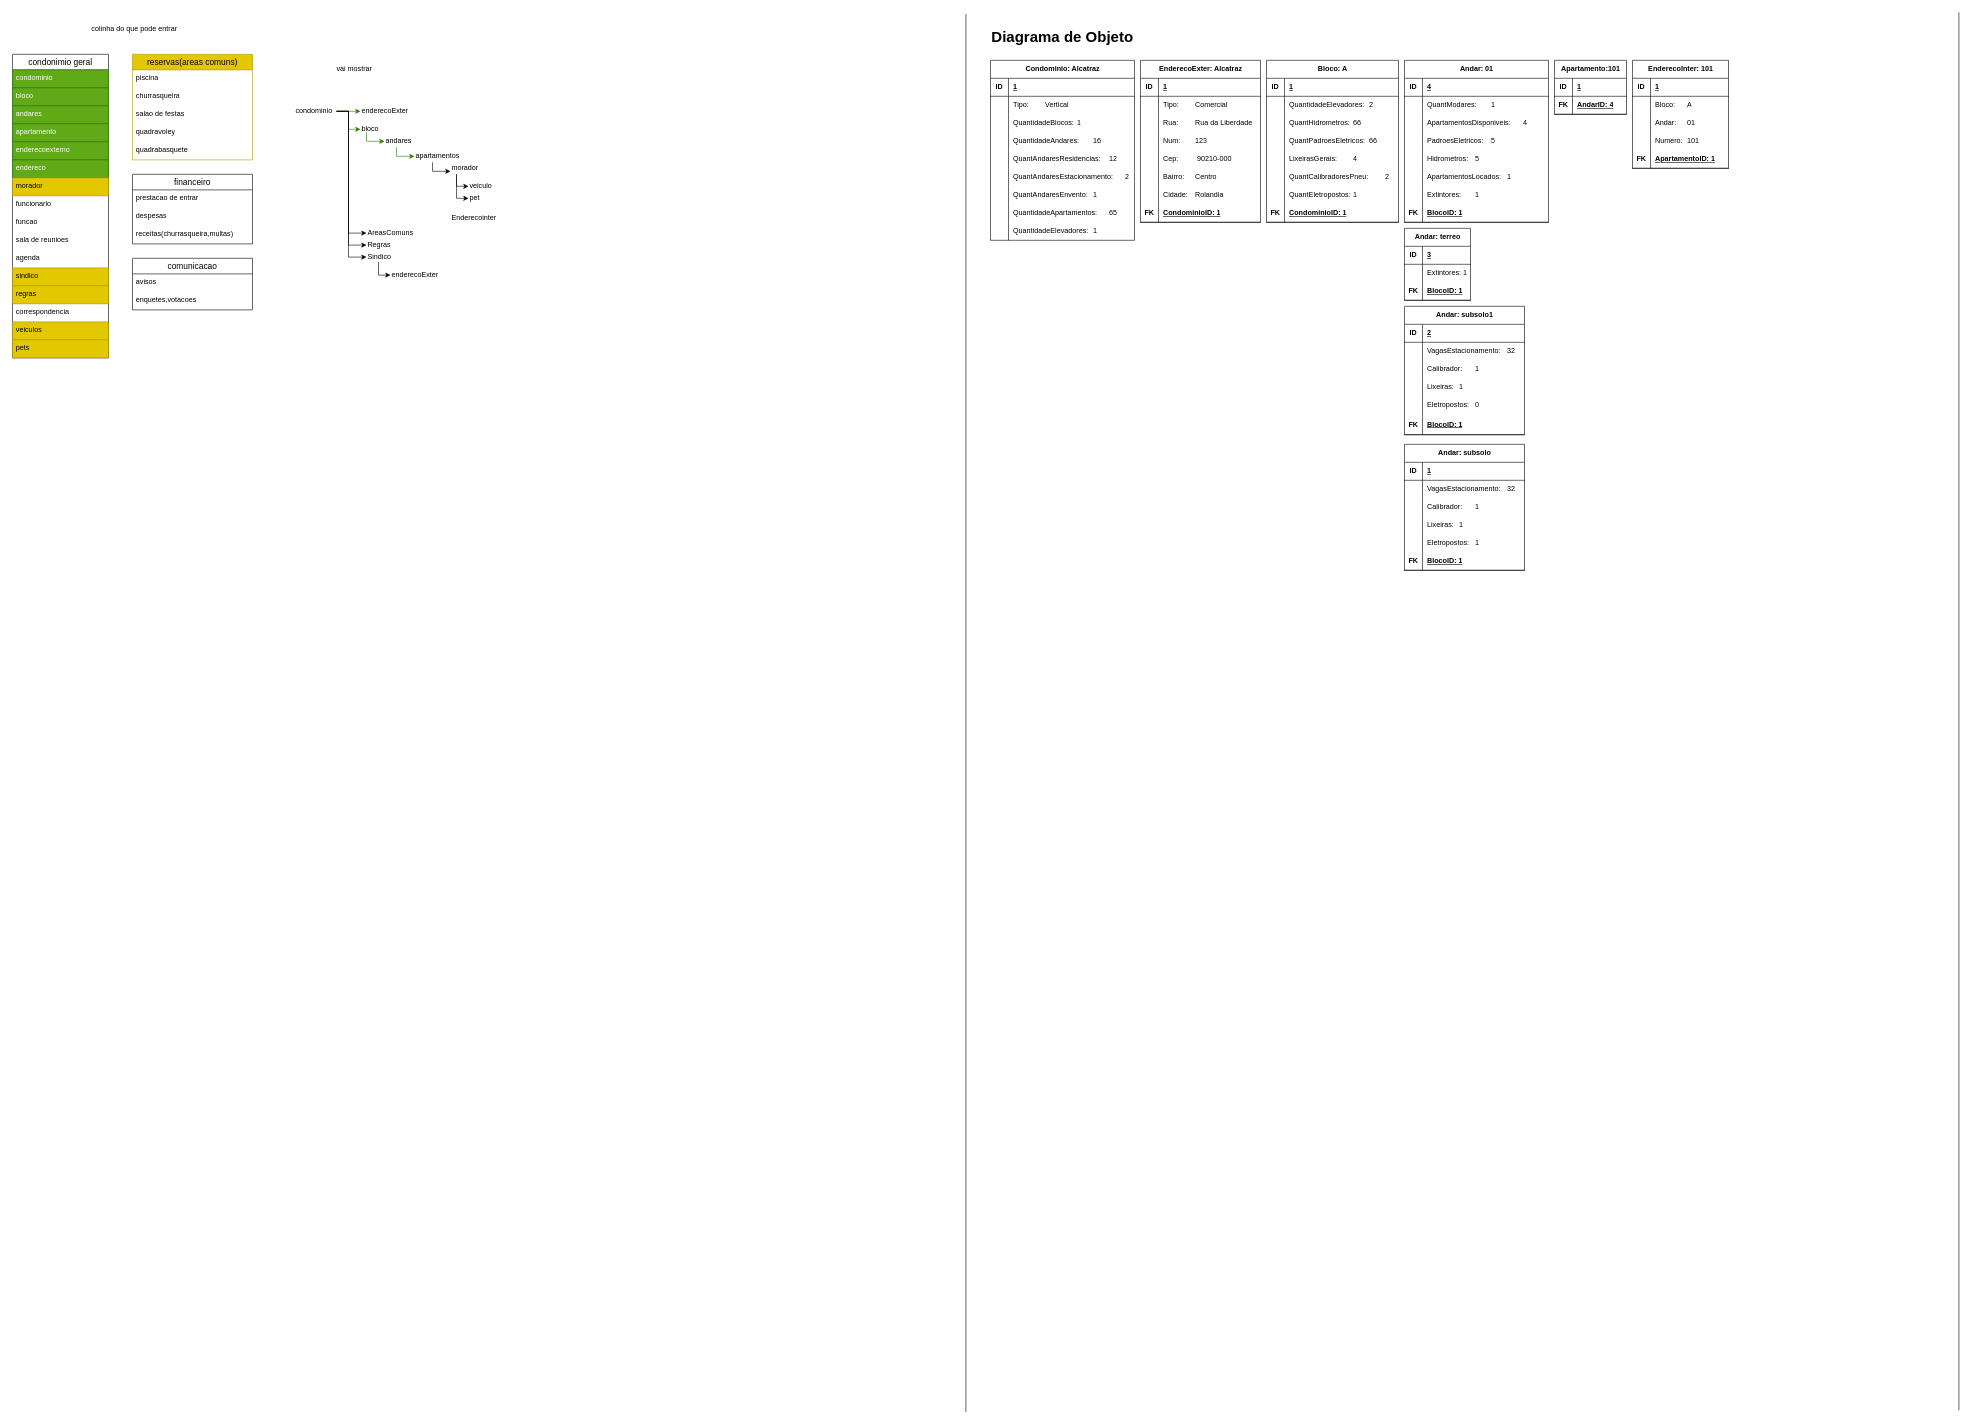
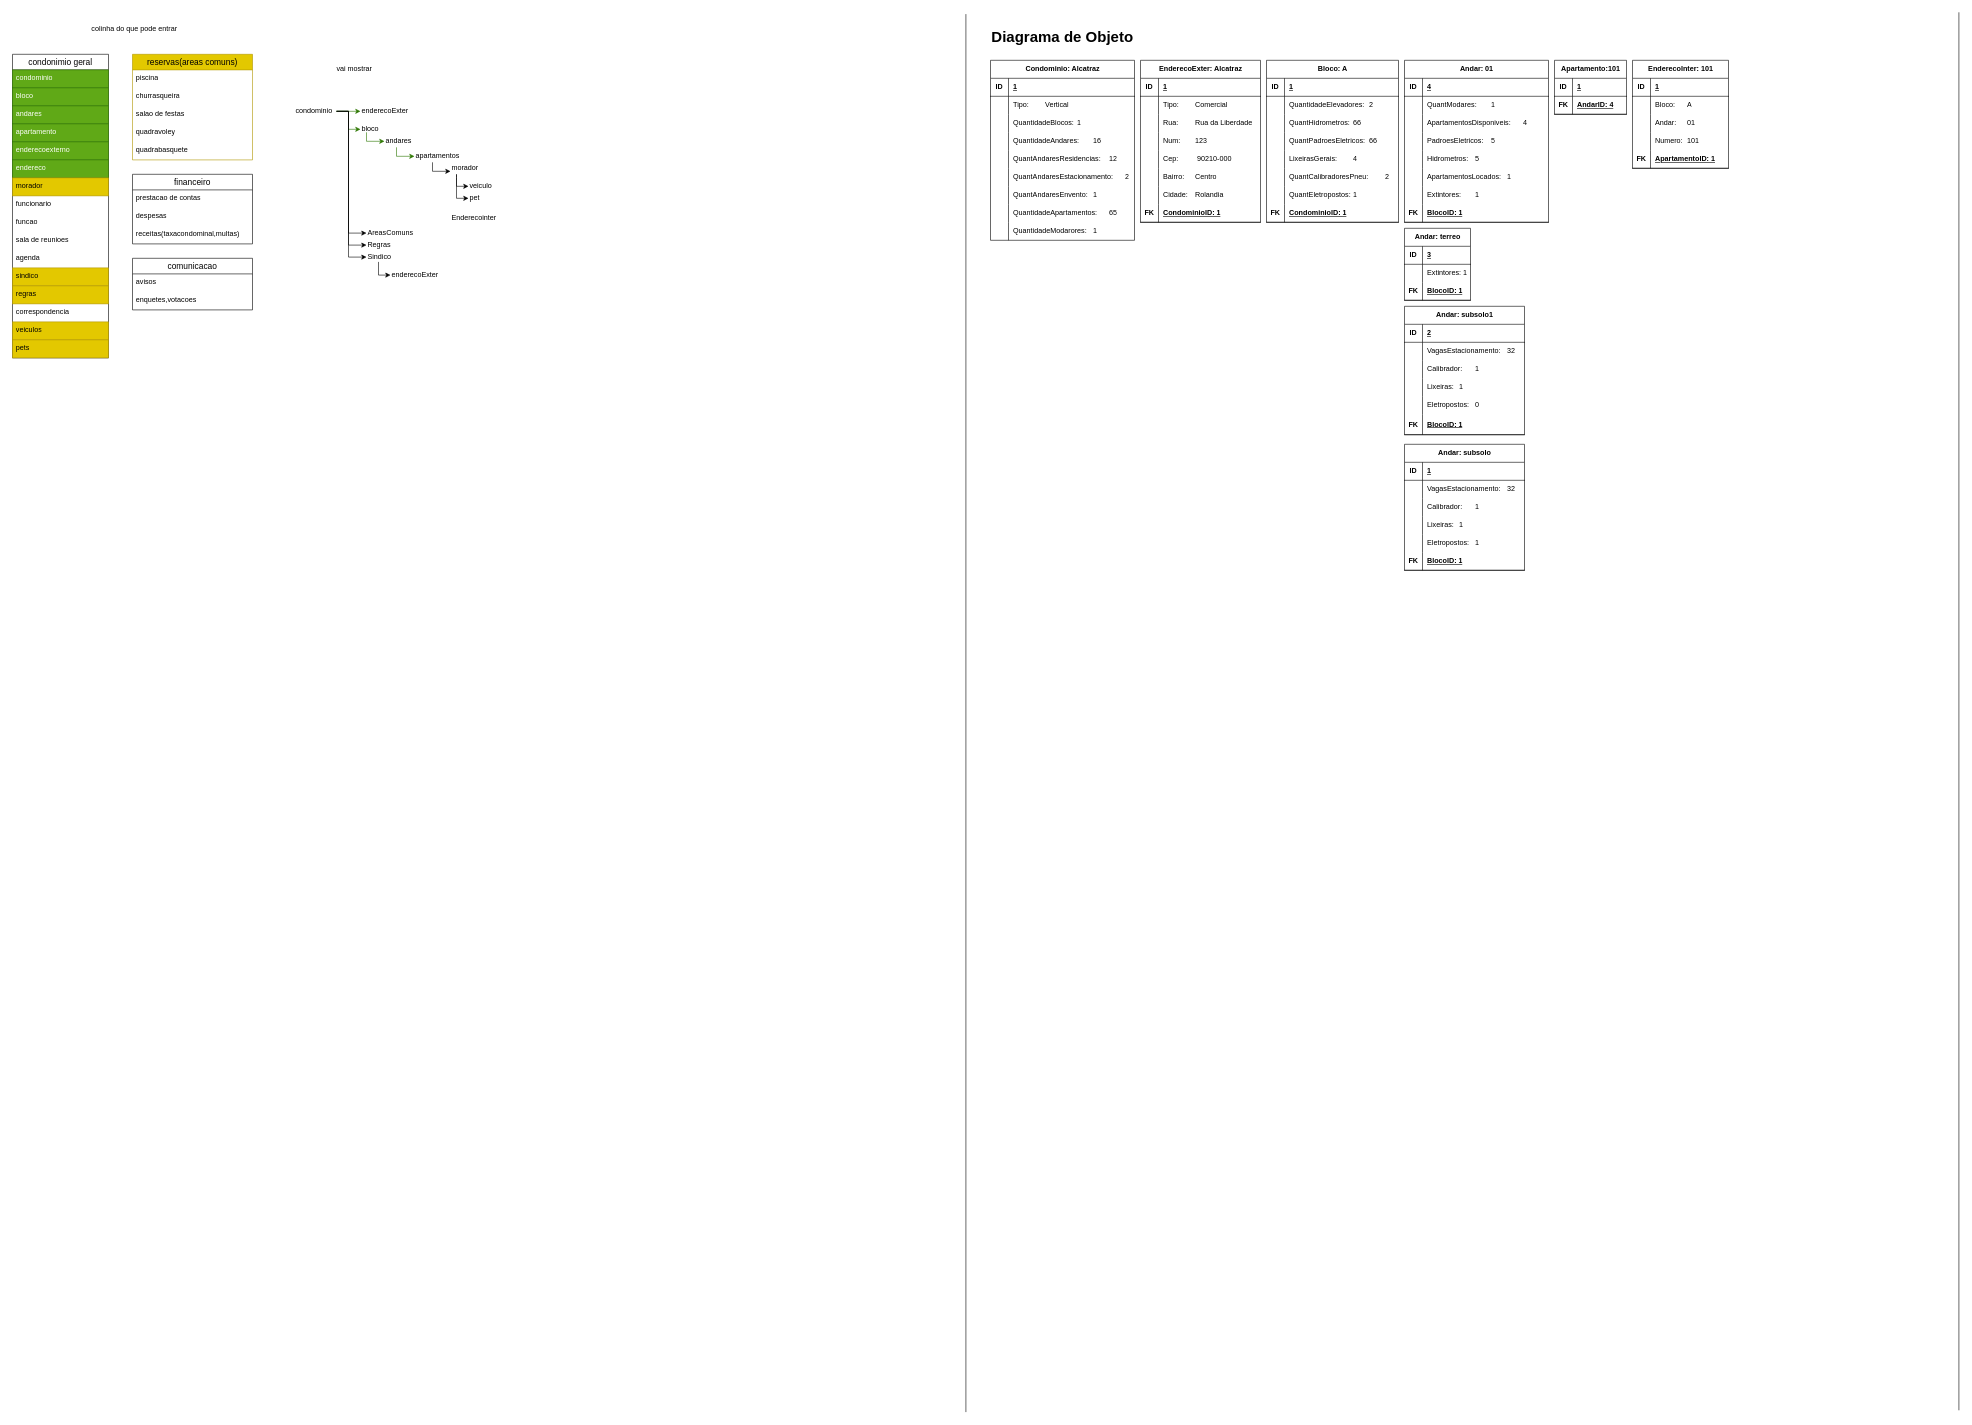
(172, 198) -> (172, 198)
(1057, 231) -> (1056, 231)
(193, 234) -> (193, 239)
